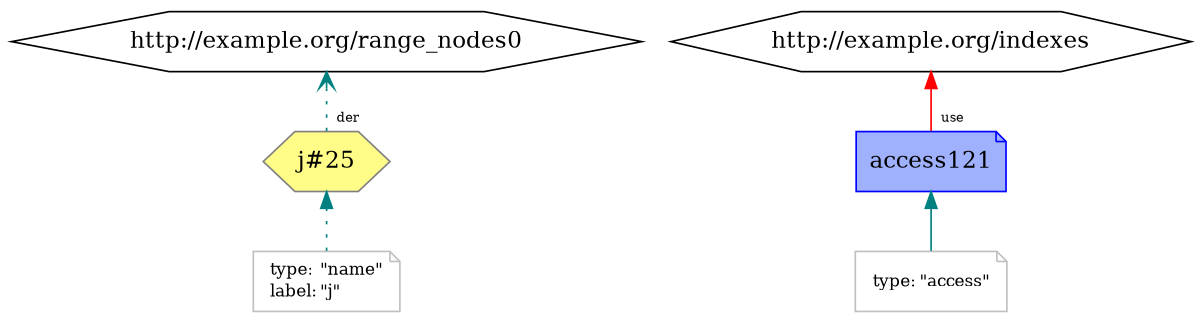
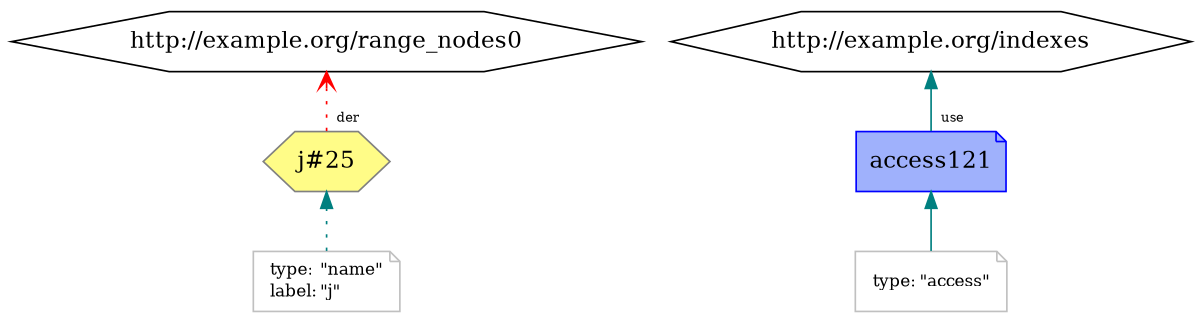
(327, 110) -> (327, 110)
(931, 110) -> (931, 110)
